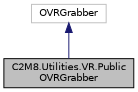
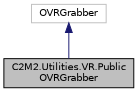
(69, 73) -> (69, 73)
